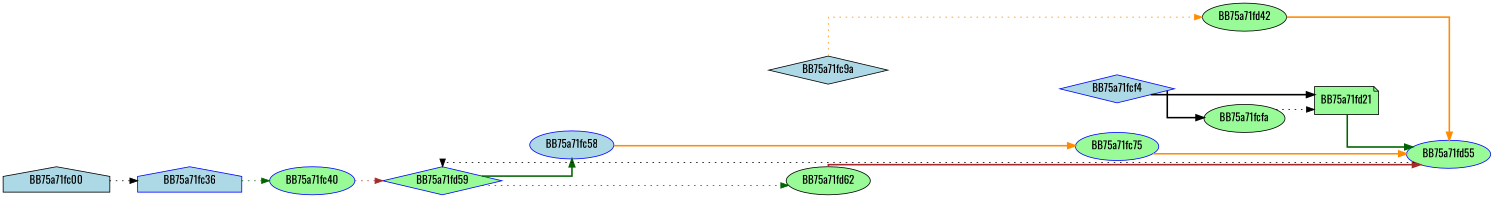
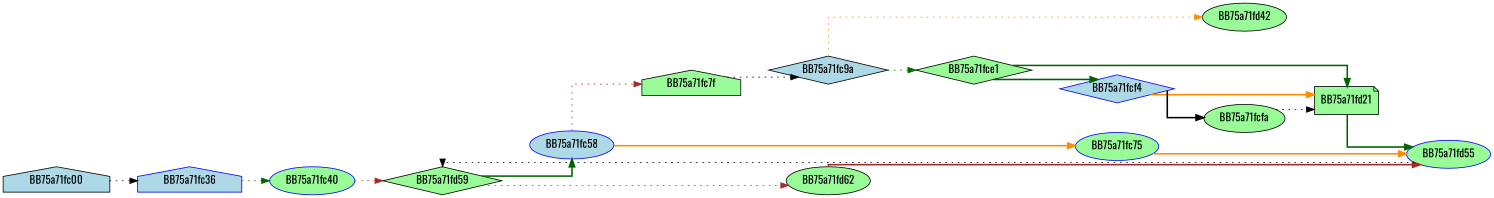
(1426, 17) -> none
none -> (974, 70)
none -> (691, 84)
(1229, 95) -> (1229, 95)
(442, 181) -> (442, 181)
(631, 185) -> (631, 185)
